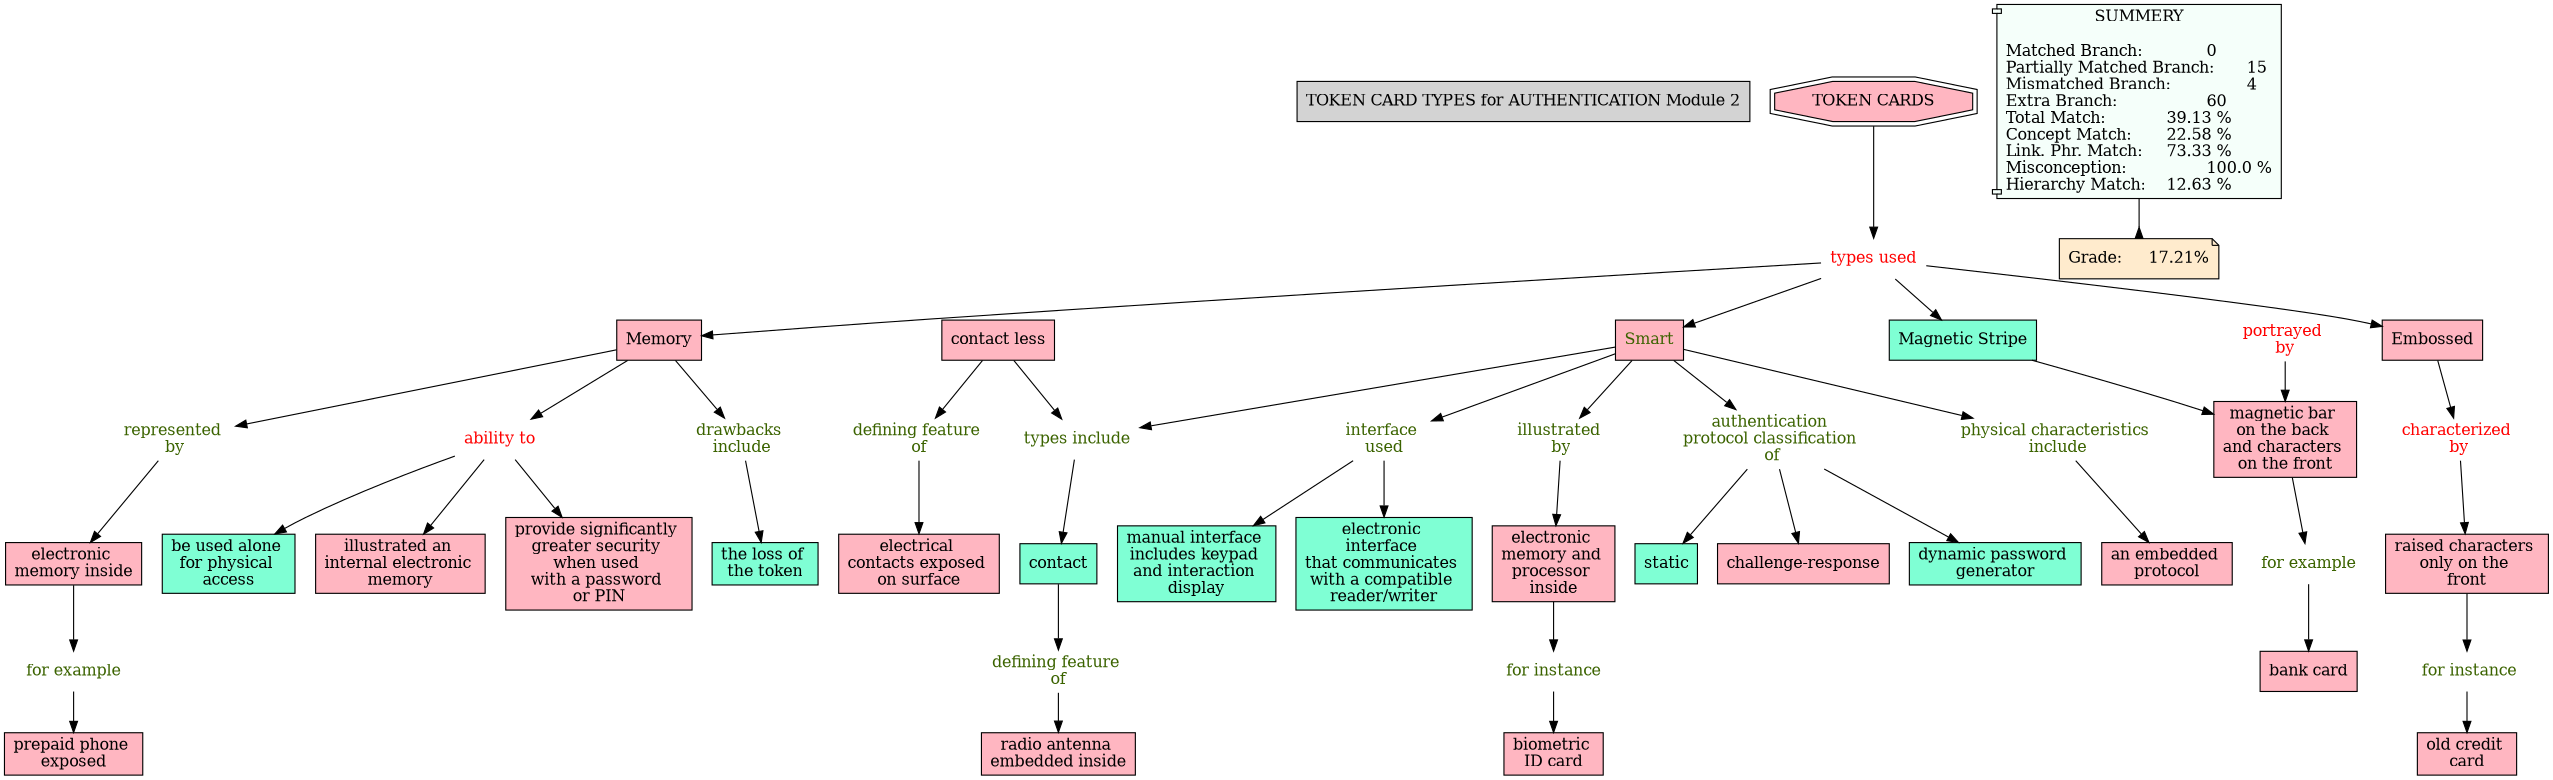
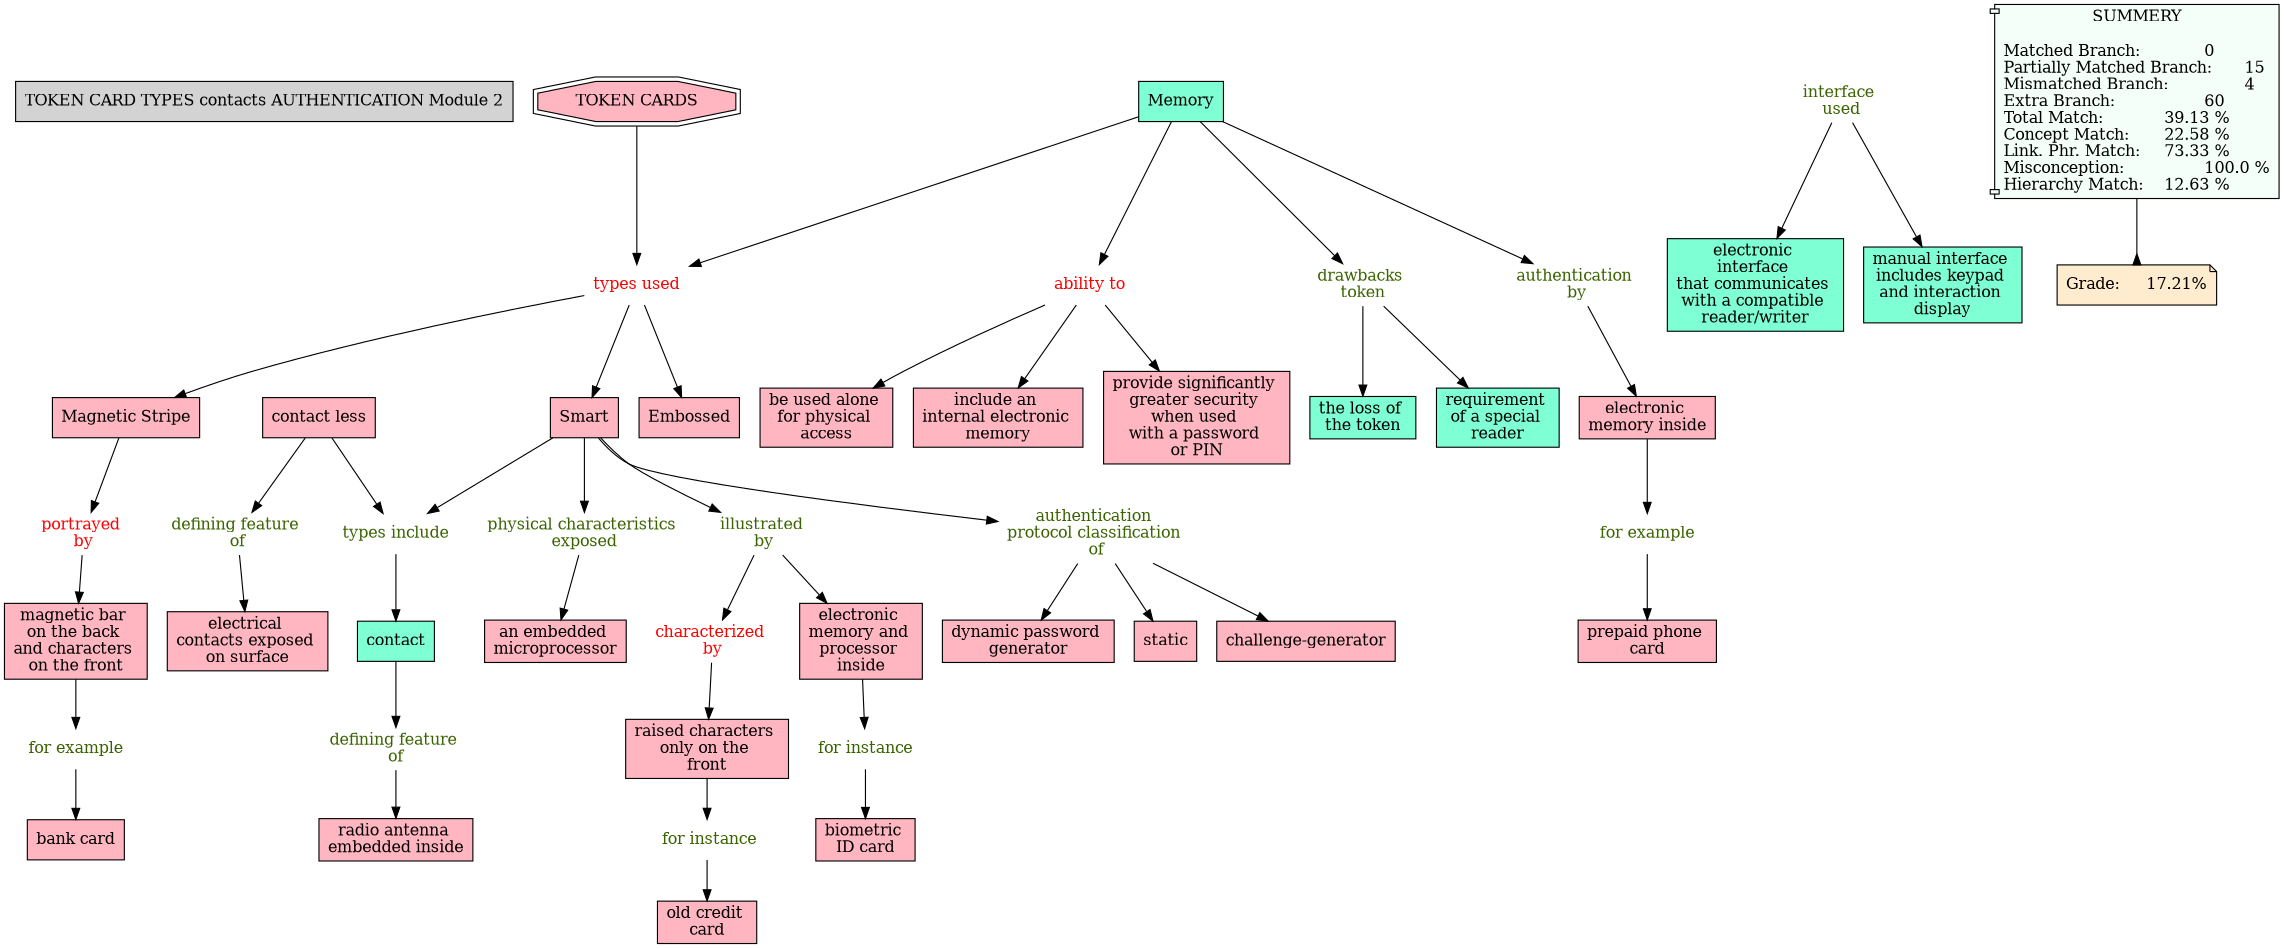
(1523, 101) -> (264, 101)
(1267, 297) -> (919, 190)
(659, 340) -> (1181, 101)
(1649, 340) -> (584, 418)
(1963, 340) -> (126, 418)
(2444, 384) -> (741, 582)
(1529, 385) -> none
(2118, 385) -> (107, 470)
none -> (1498, 418)
(175, 439) -> (1577, 285)
(742, 439) -> (1363, 285)
(2058, 439) -> (584, 534)
(229, 564) -> (826, 418)
(400, 564) -> (998, 418)
(1666, 564) -> (1165, 641)
(1803, 564) -> (1306, 641)
(1995, 564) -> (1028, 641)
(2167, 564) -> (555, 641)
(74, 754) -> (1647, 641)
